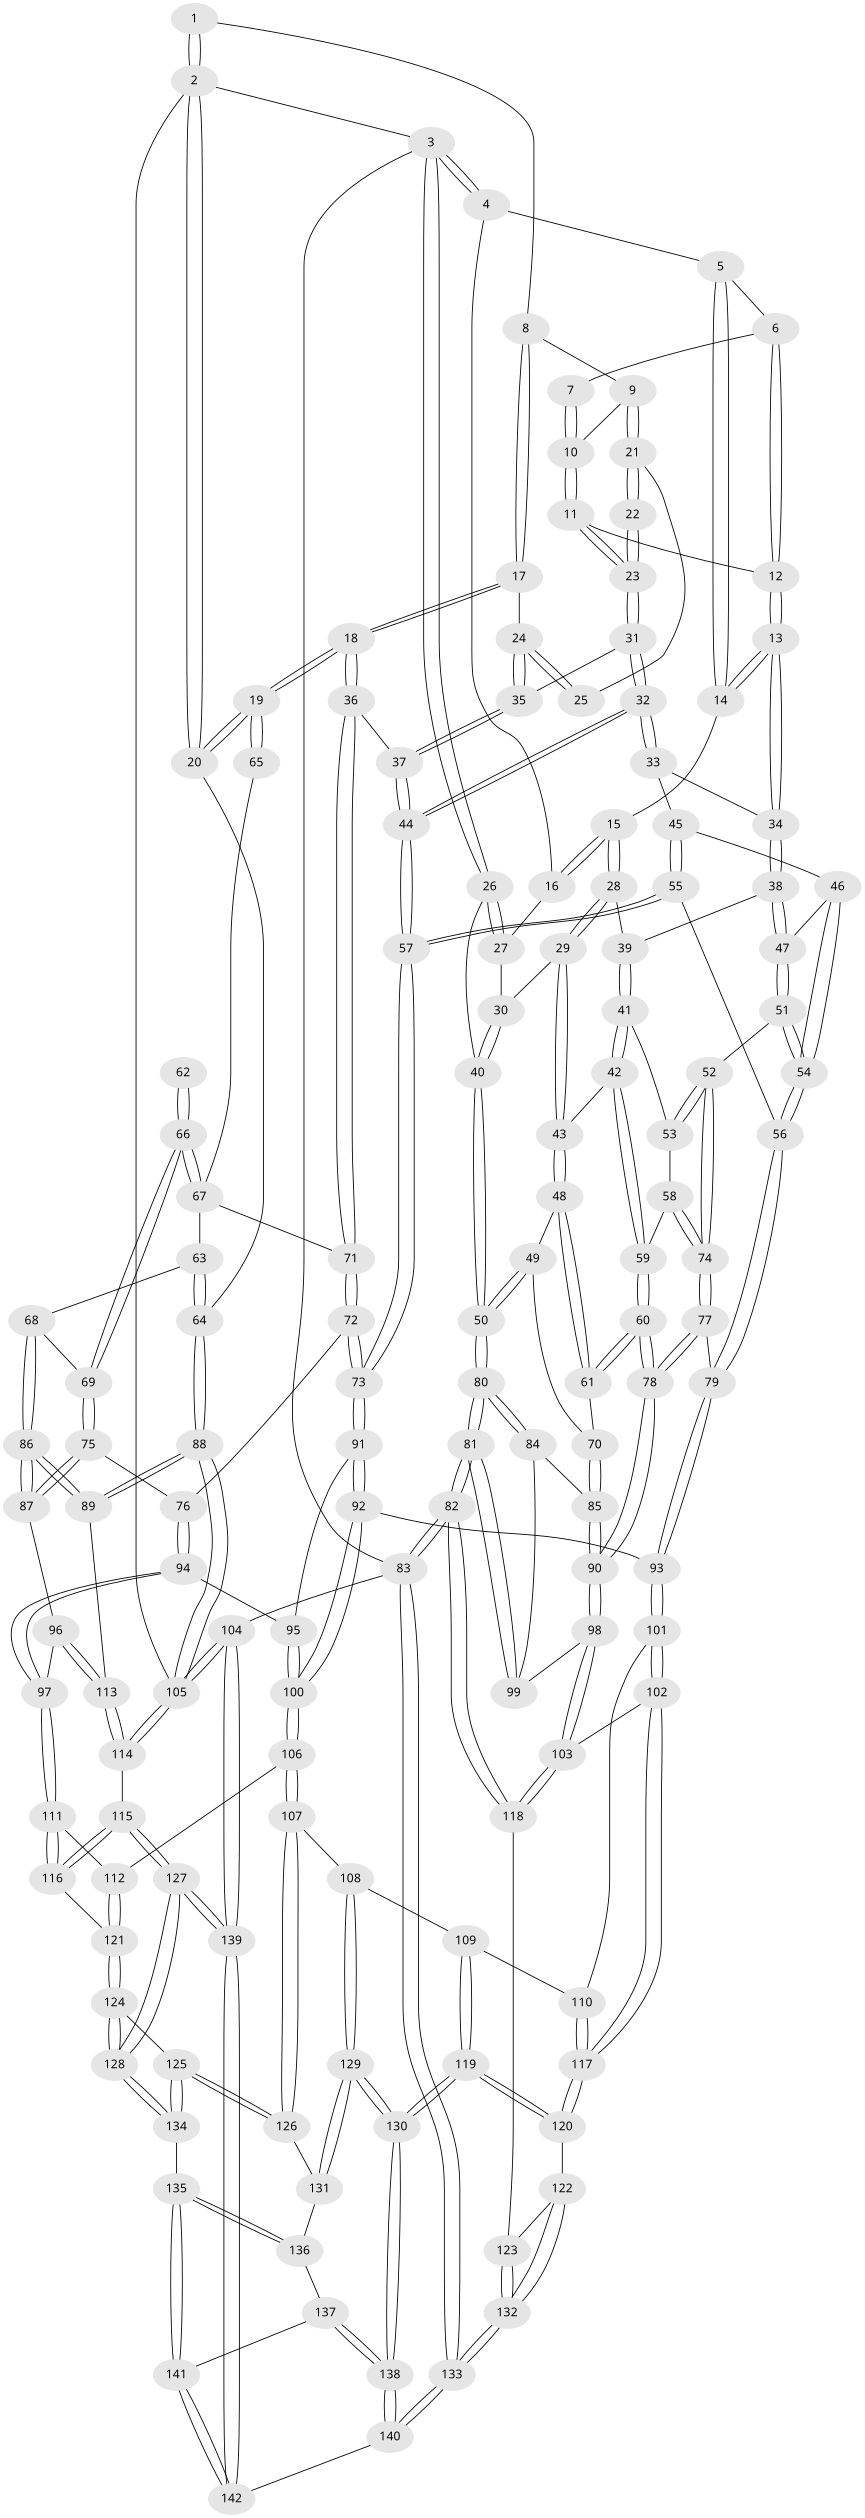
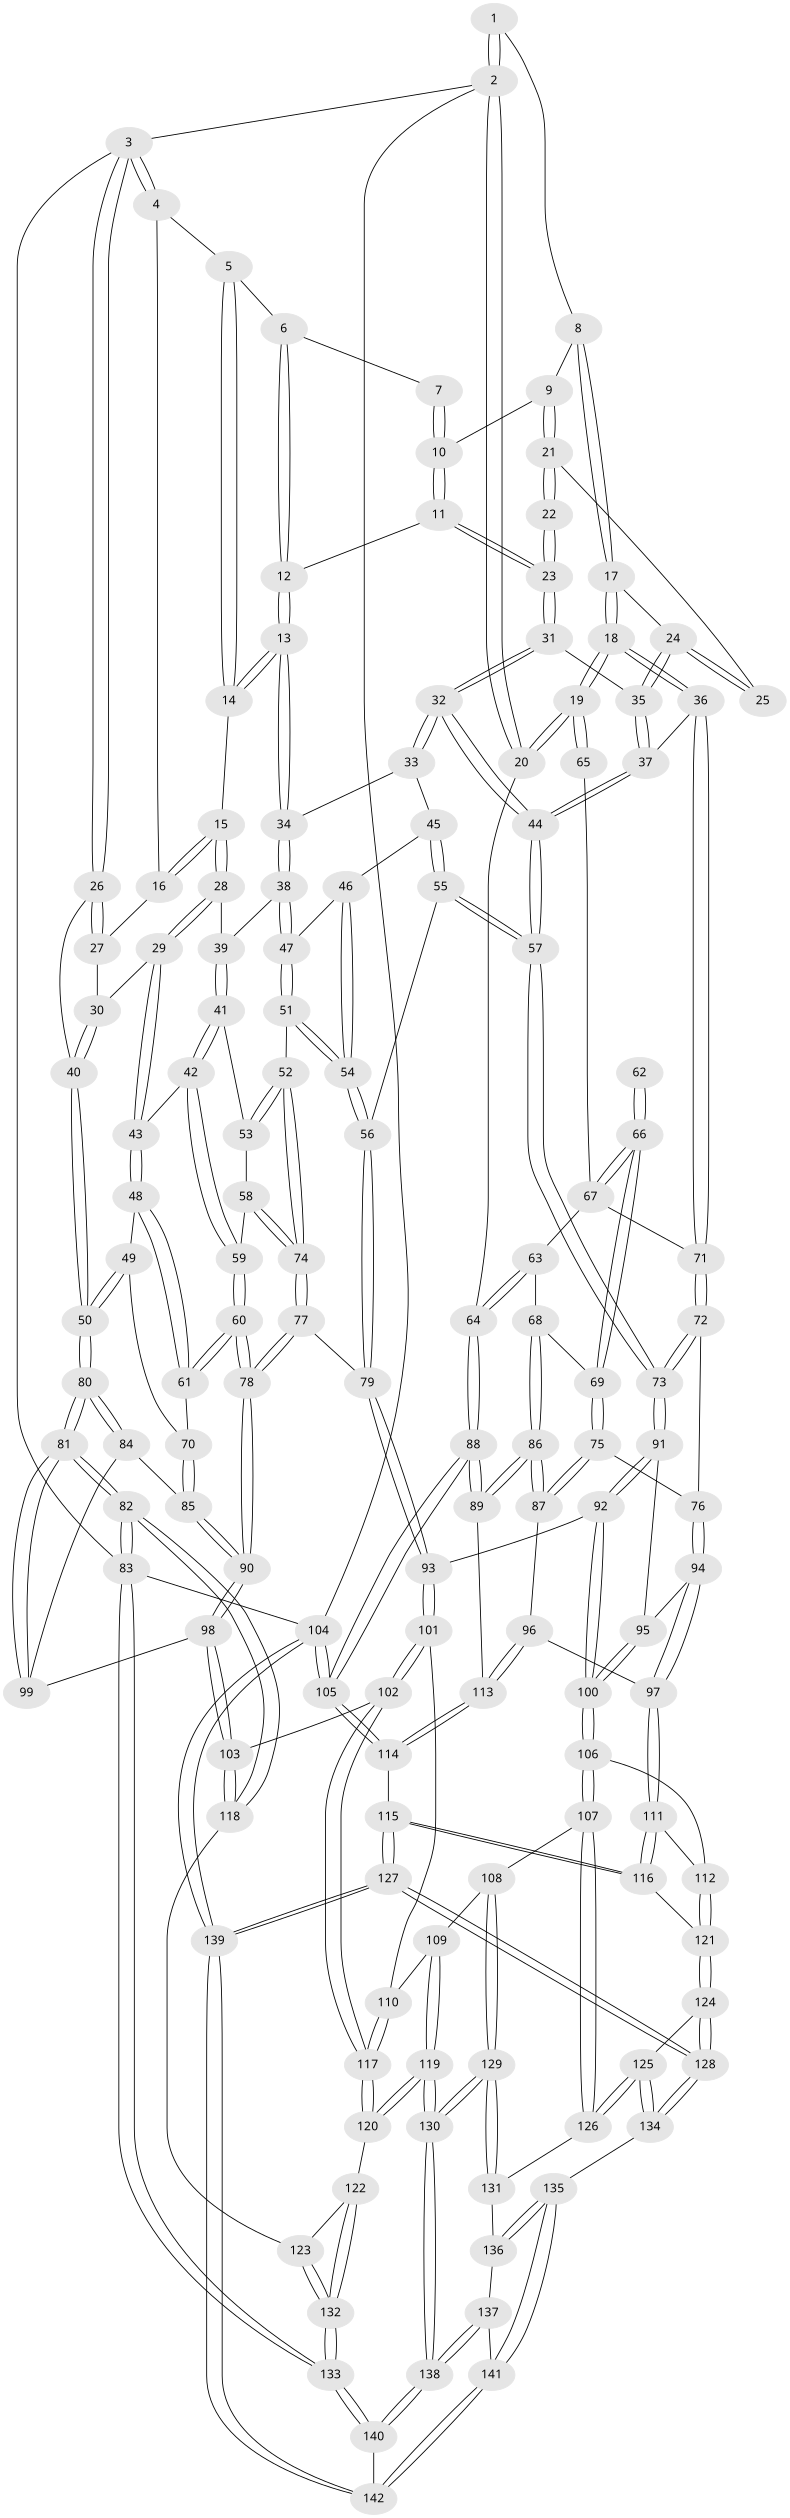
(136, 883) -> (374, 833)
